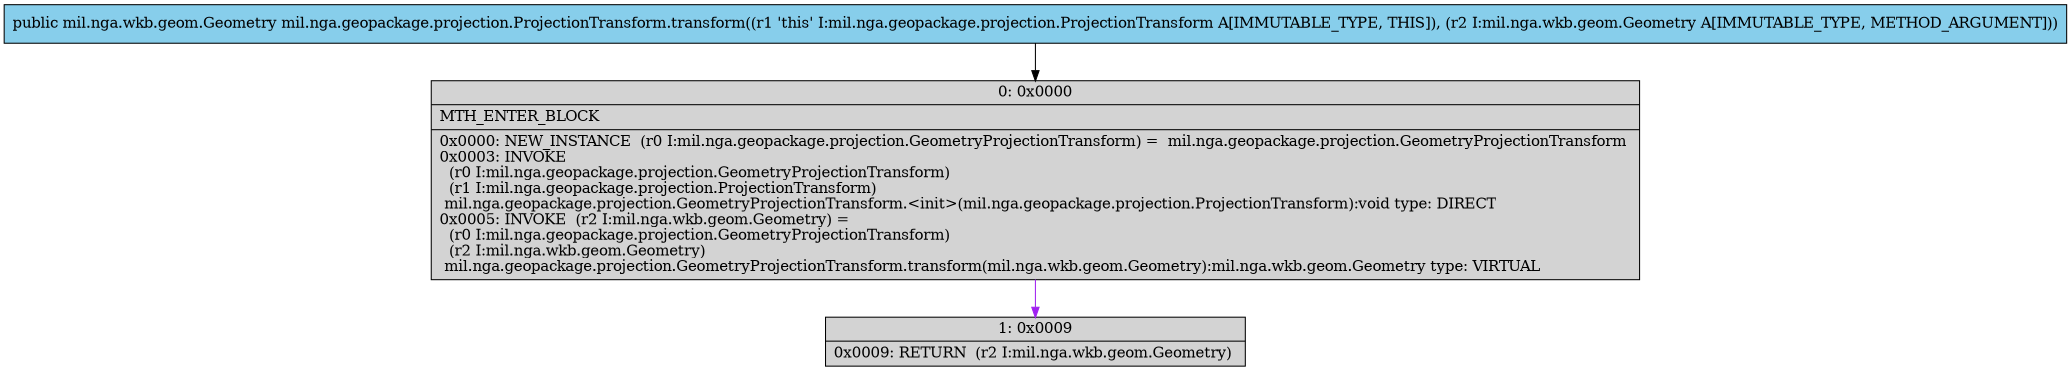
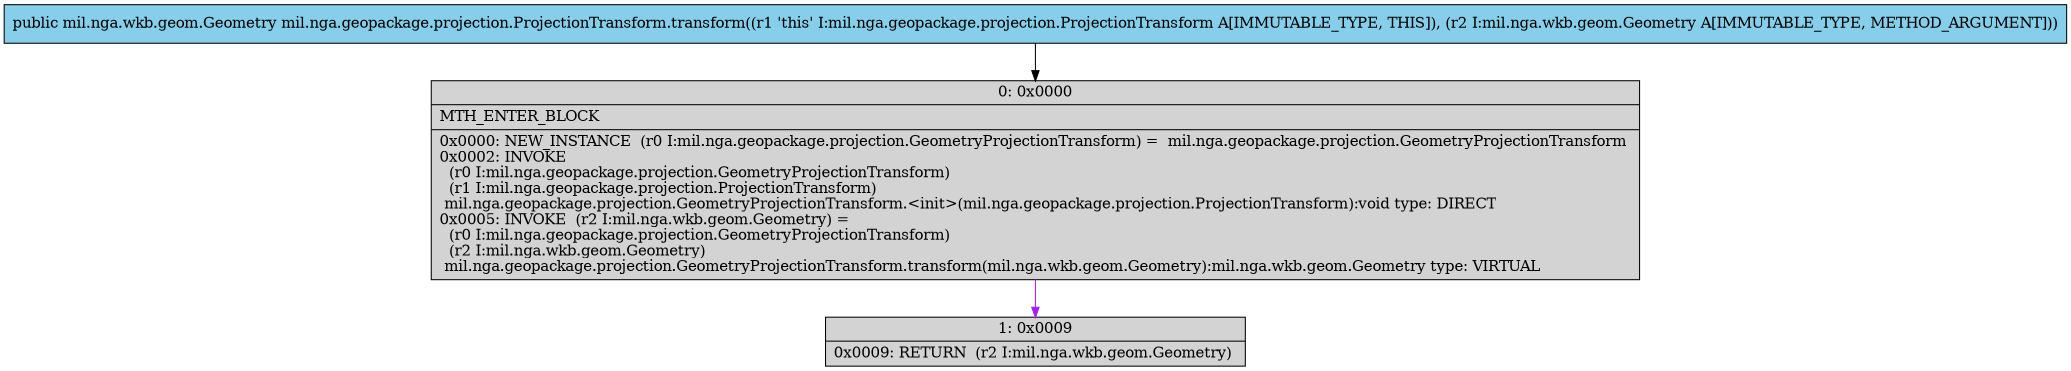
(508, 157) -> (508, 157)
